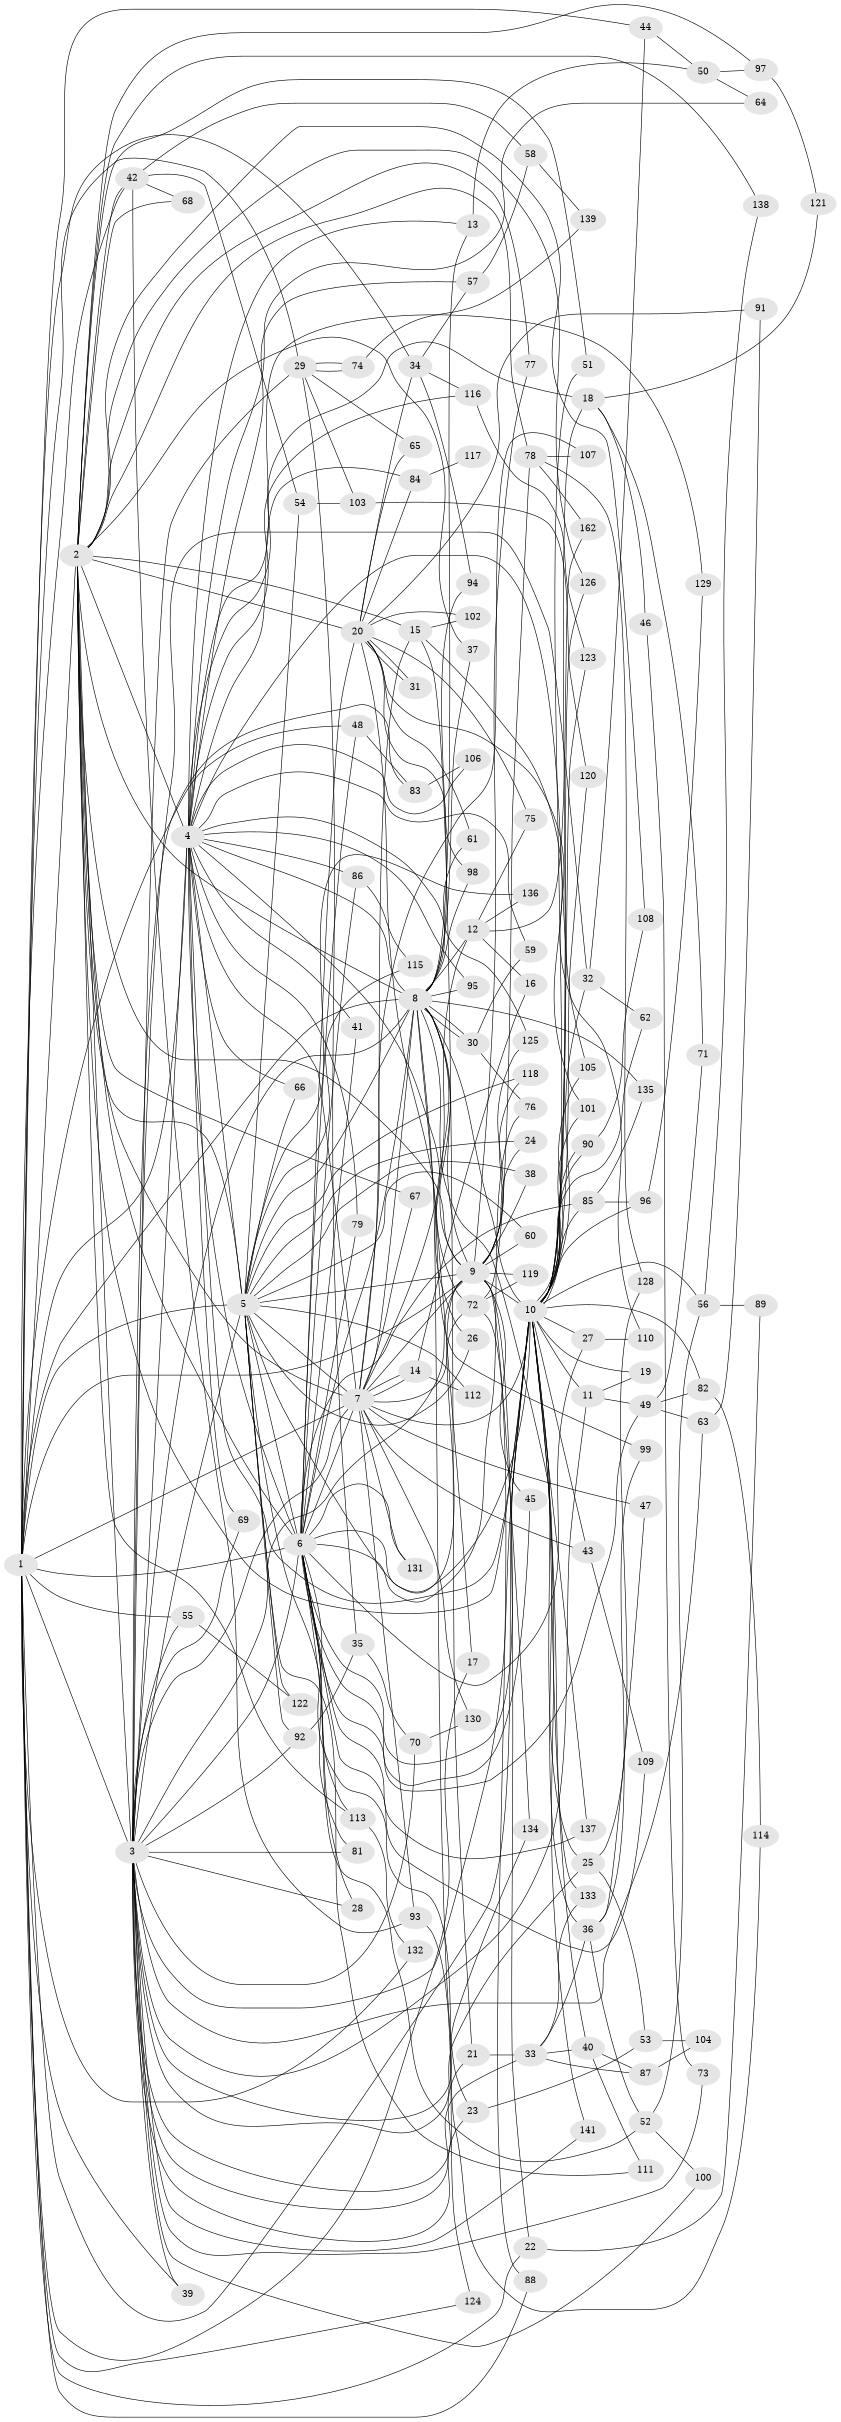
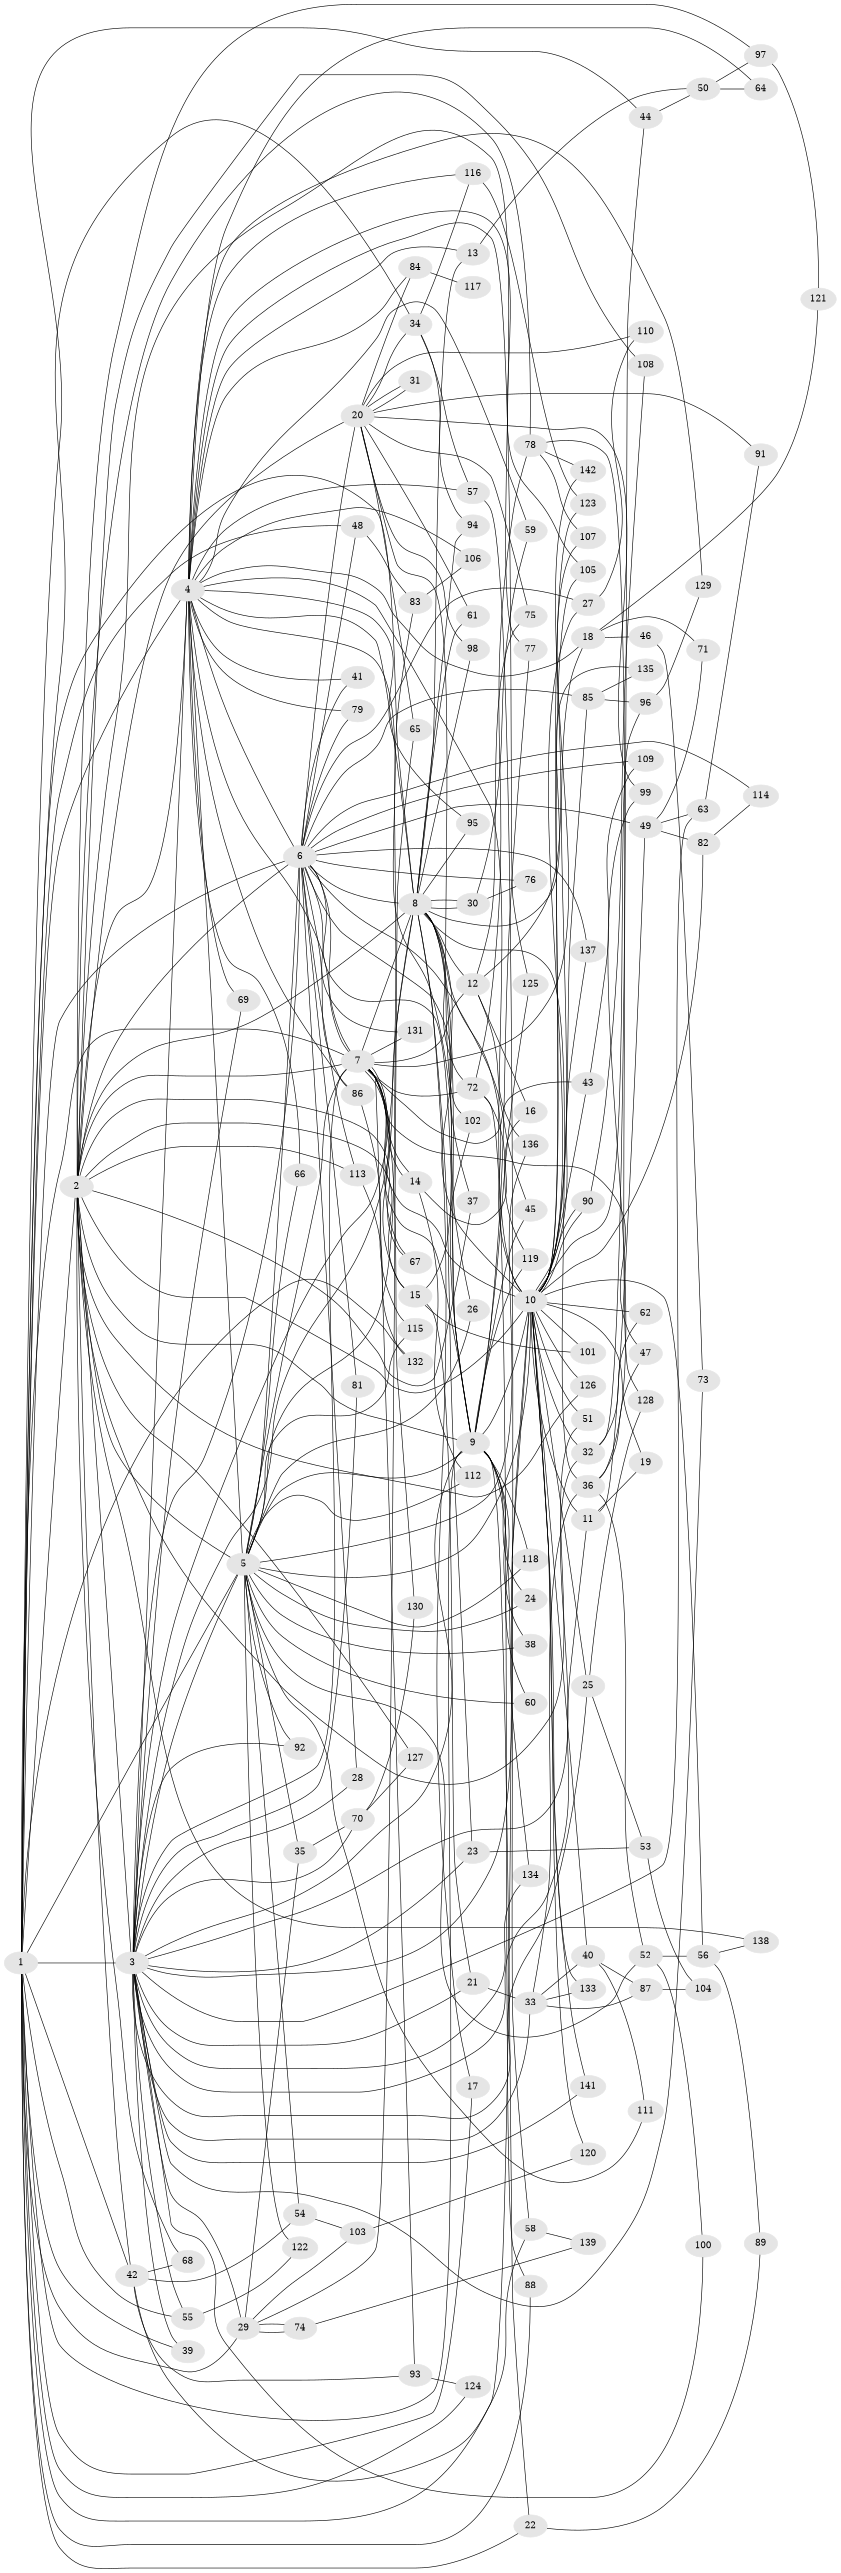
(588, 529) -> (588, 471)
(336, 1692) -> (274, 1722)
none -> (415, 1758)
